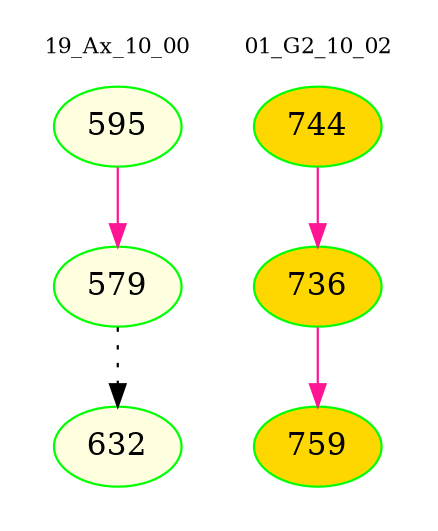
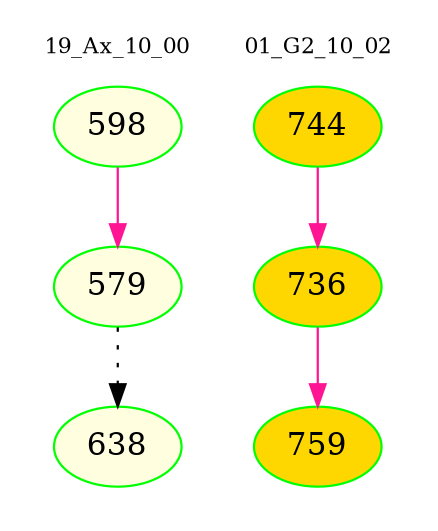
(118, 127) -> (118, 127)
(118, 447) -> (118, 447)
